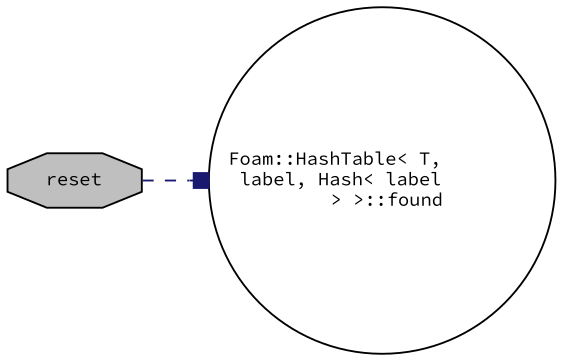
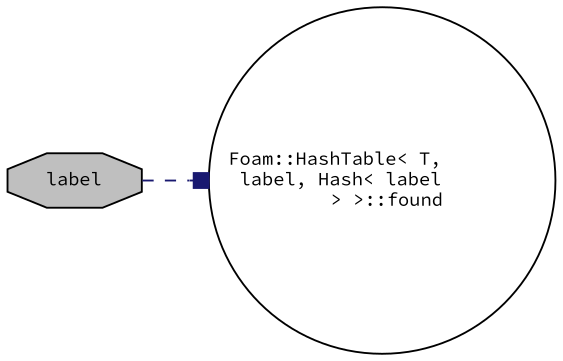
(75, 181) -> (75, 181)
